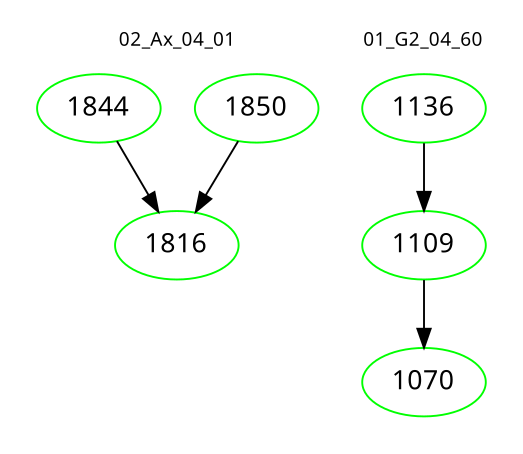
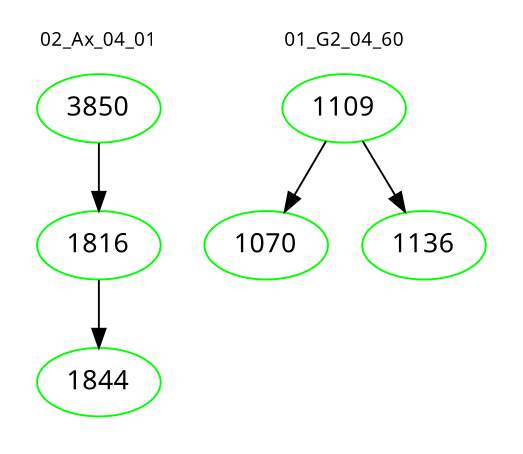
(257, 108) -> (99, 108)
(133, 168) -> (99, 304)
(424, 168) -> (379, 168)
